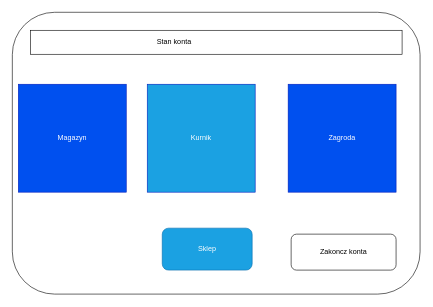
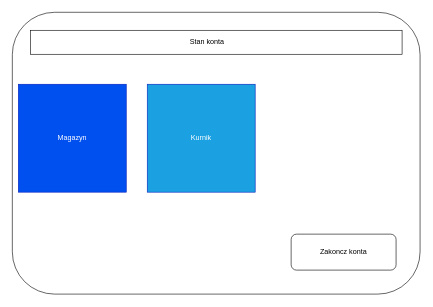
(174, 42) -> (207, 42)
(342, 138) -> none
(207, 249) -> none
